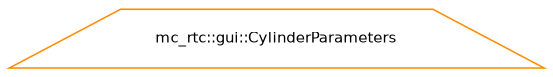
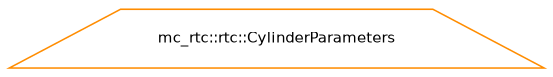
(277, 39) -> (277, 39)
